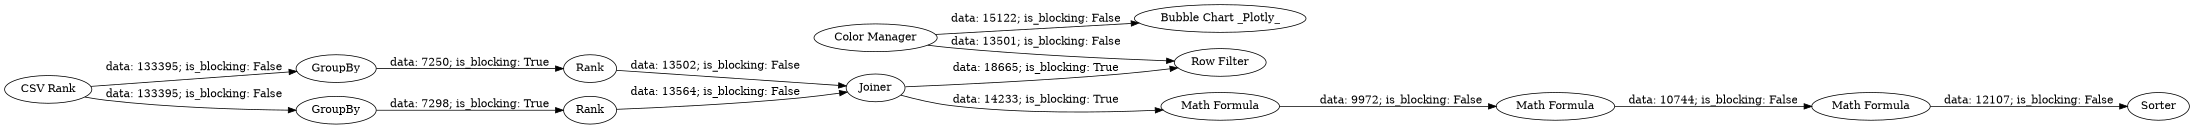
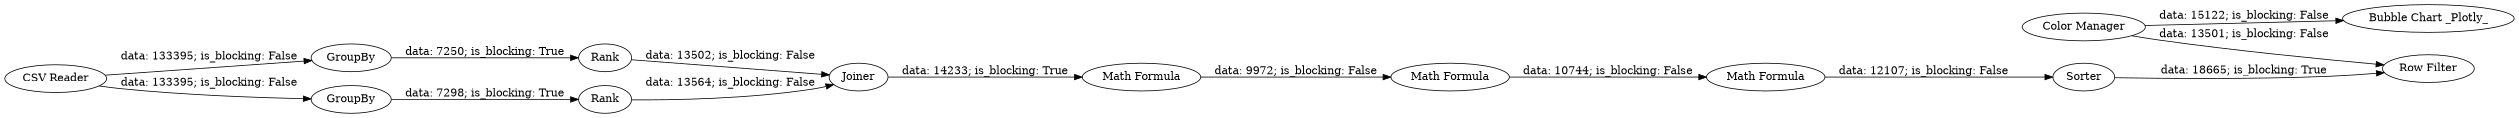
(1038, 80) -> (2246, 78)
(48, 89) -> (56, 79)
